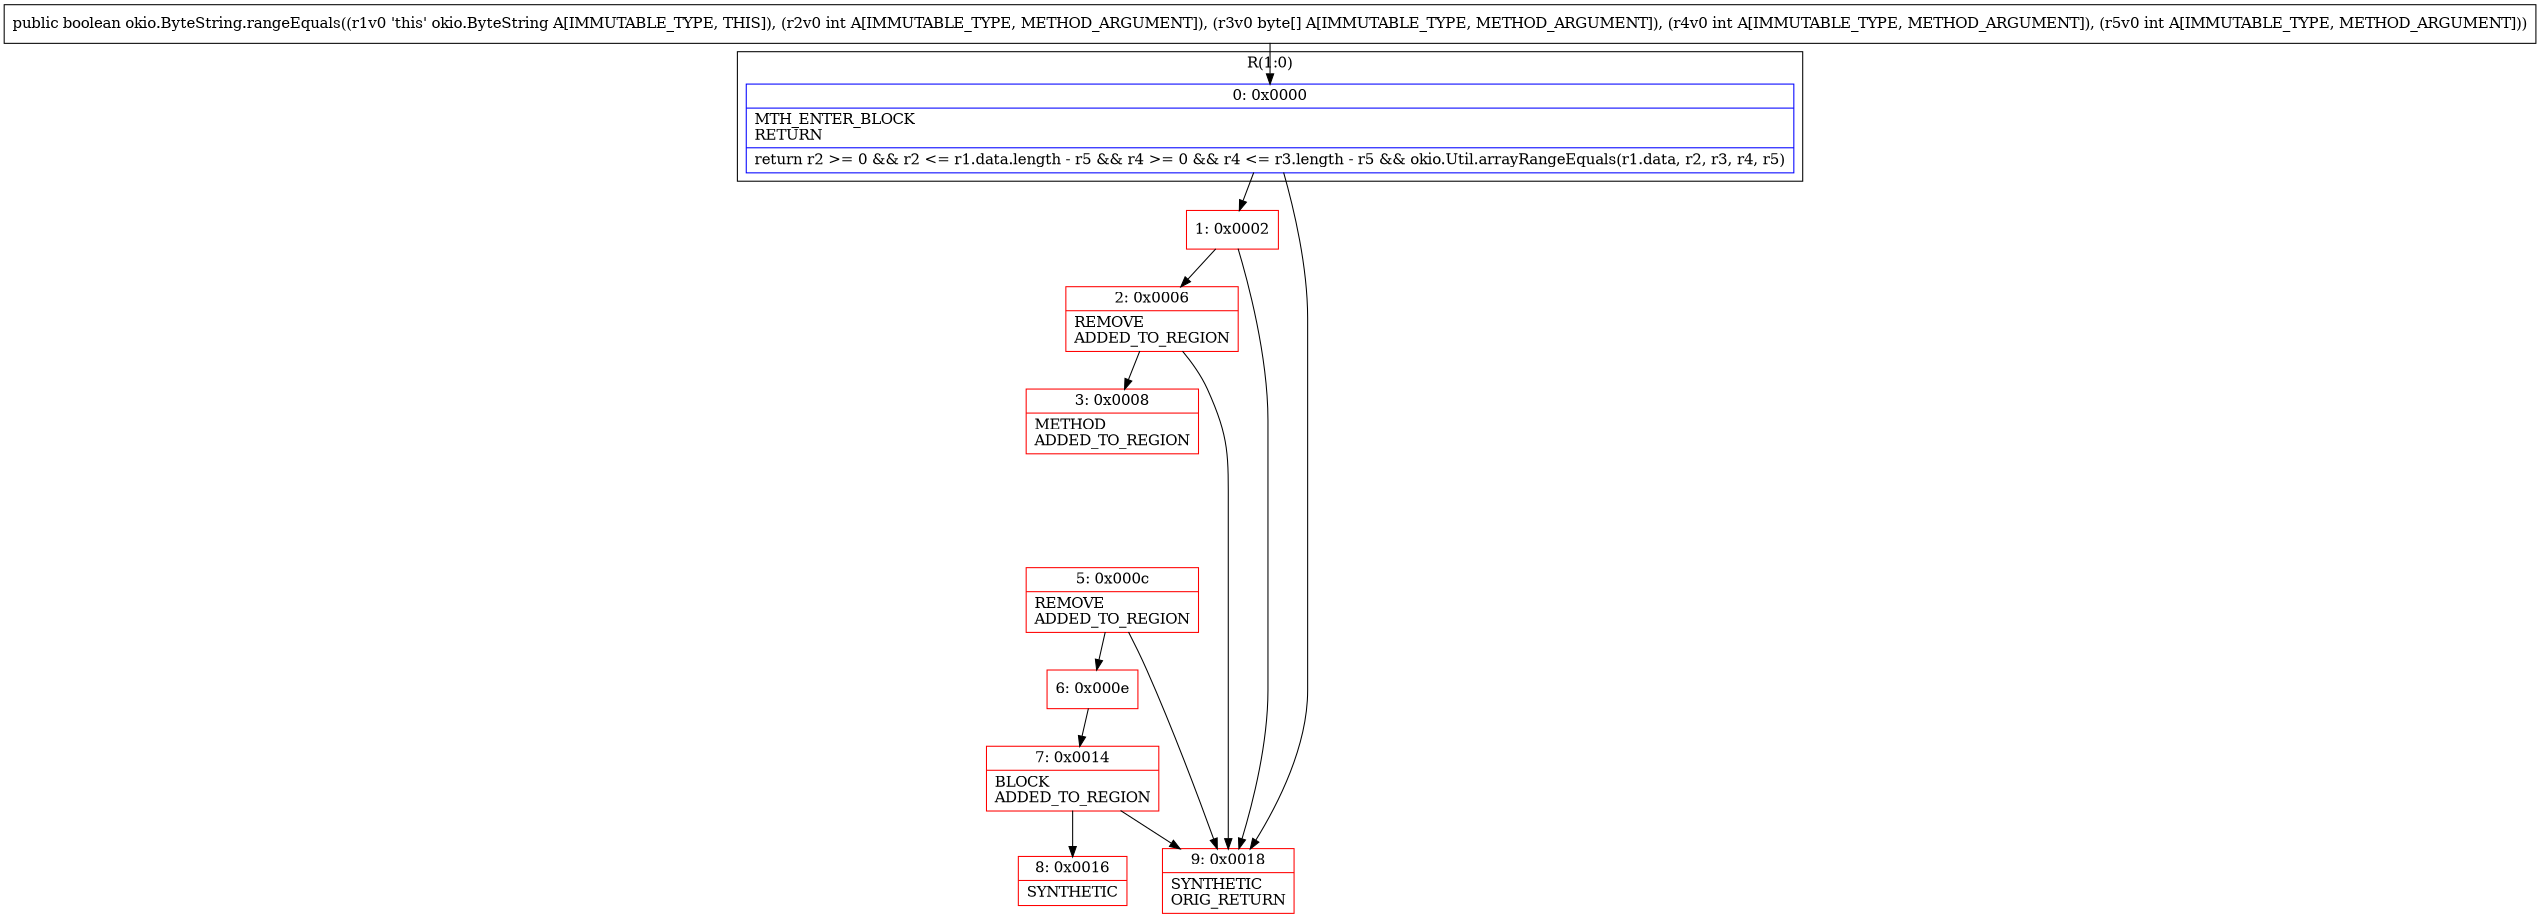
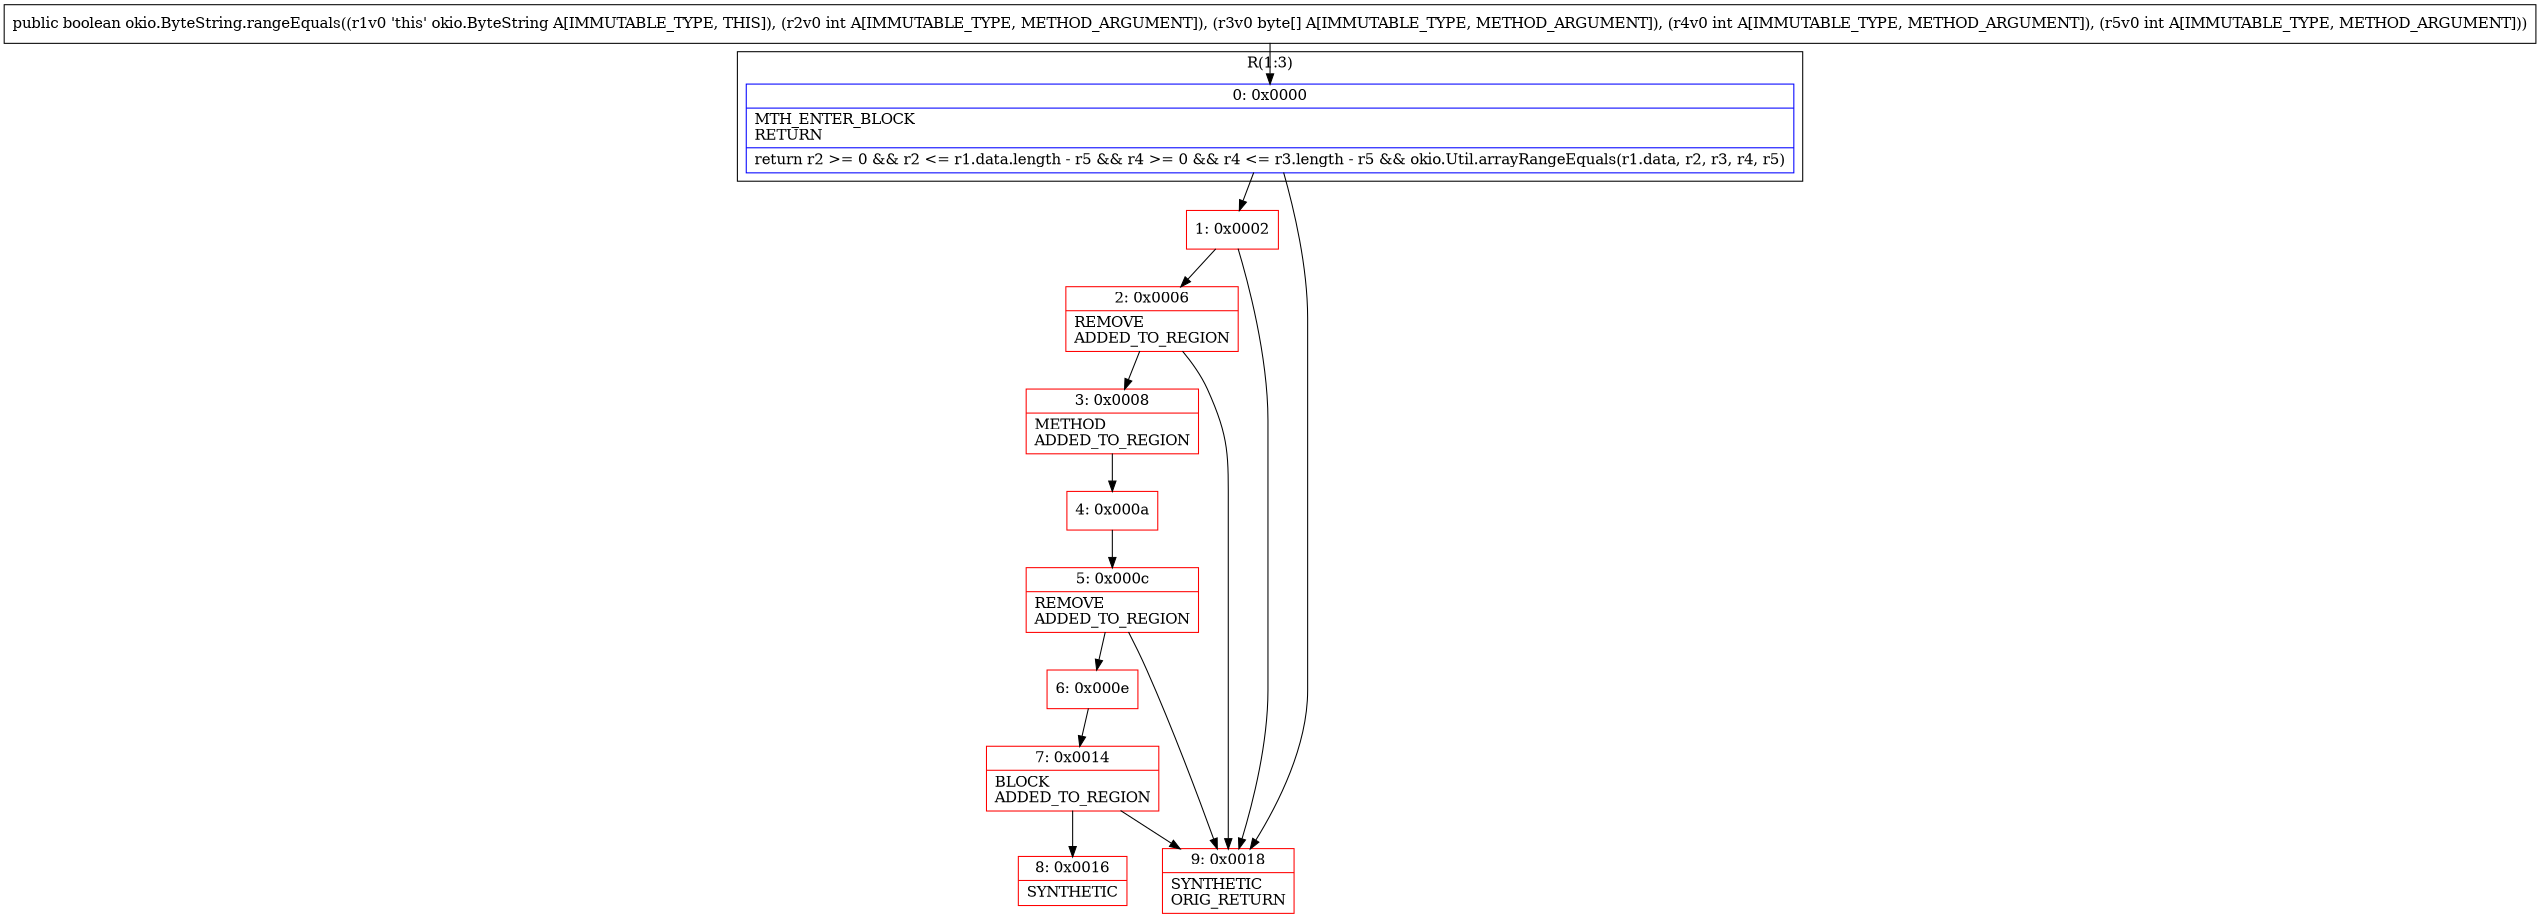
(1270, 64) -> (1270, 64)
none -> (1112, 511)
